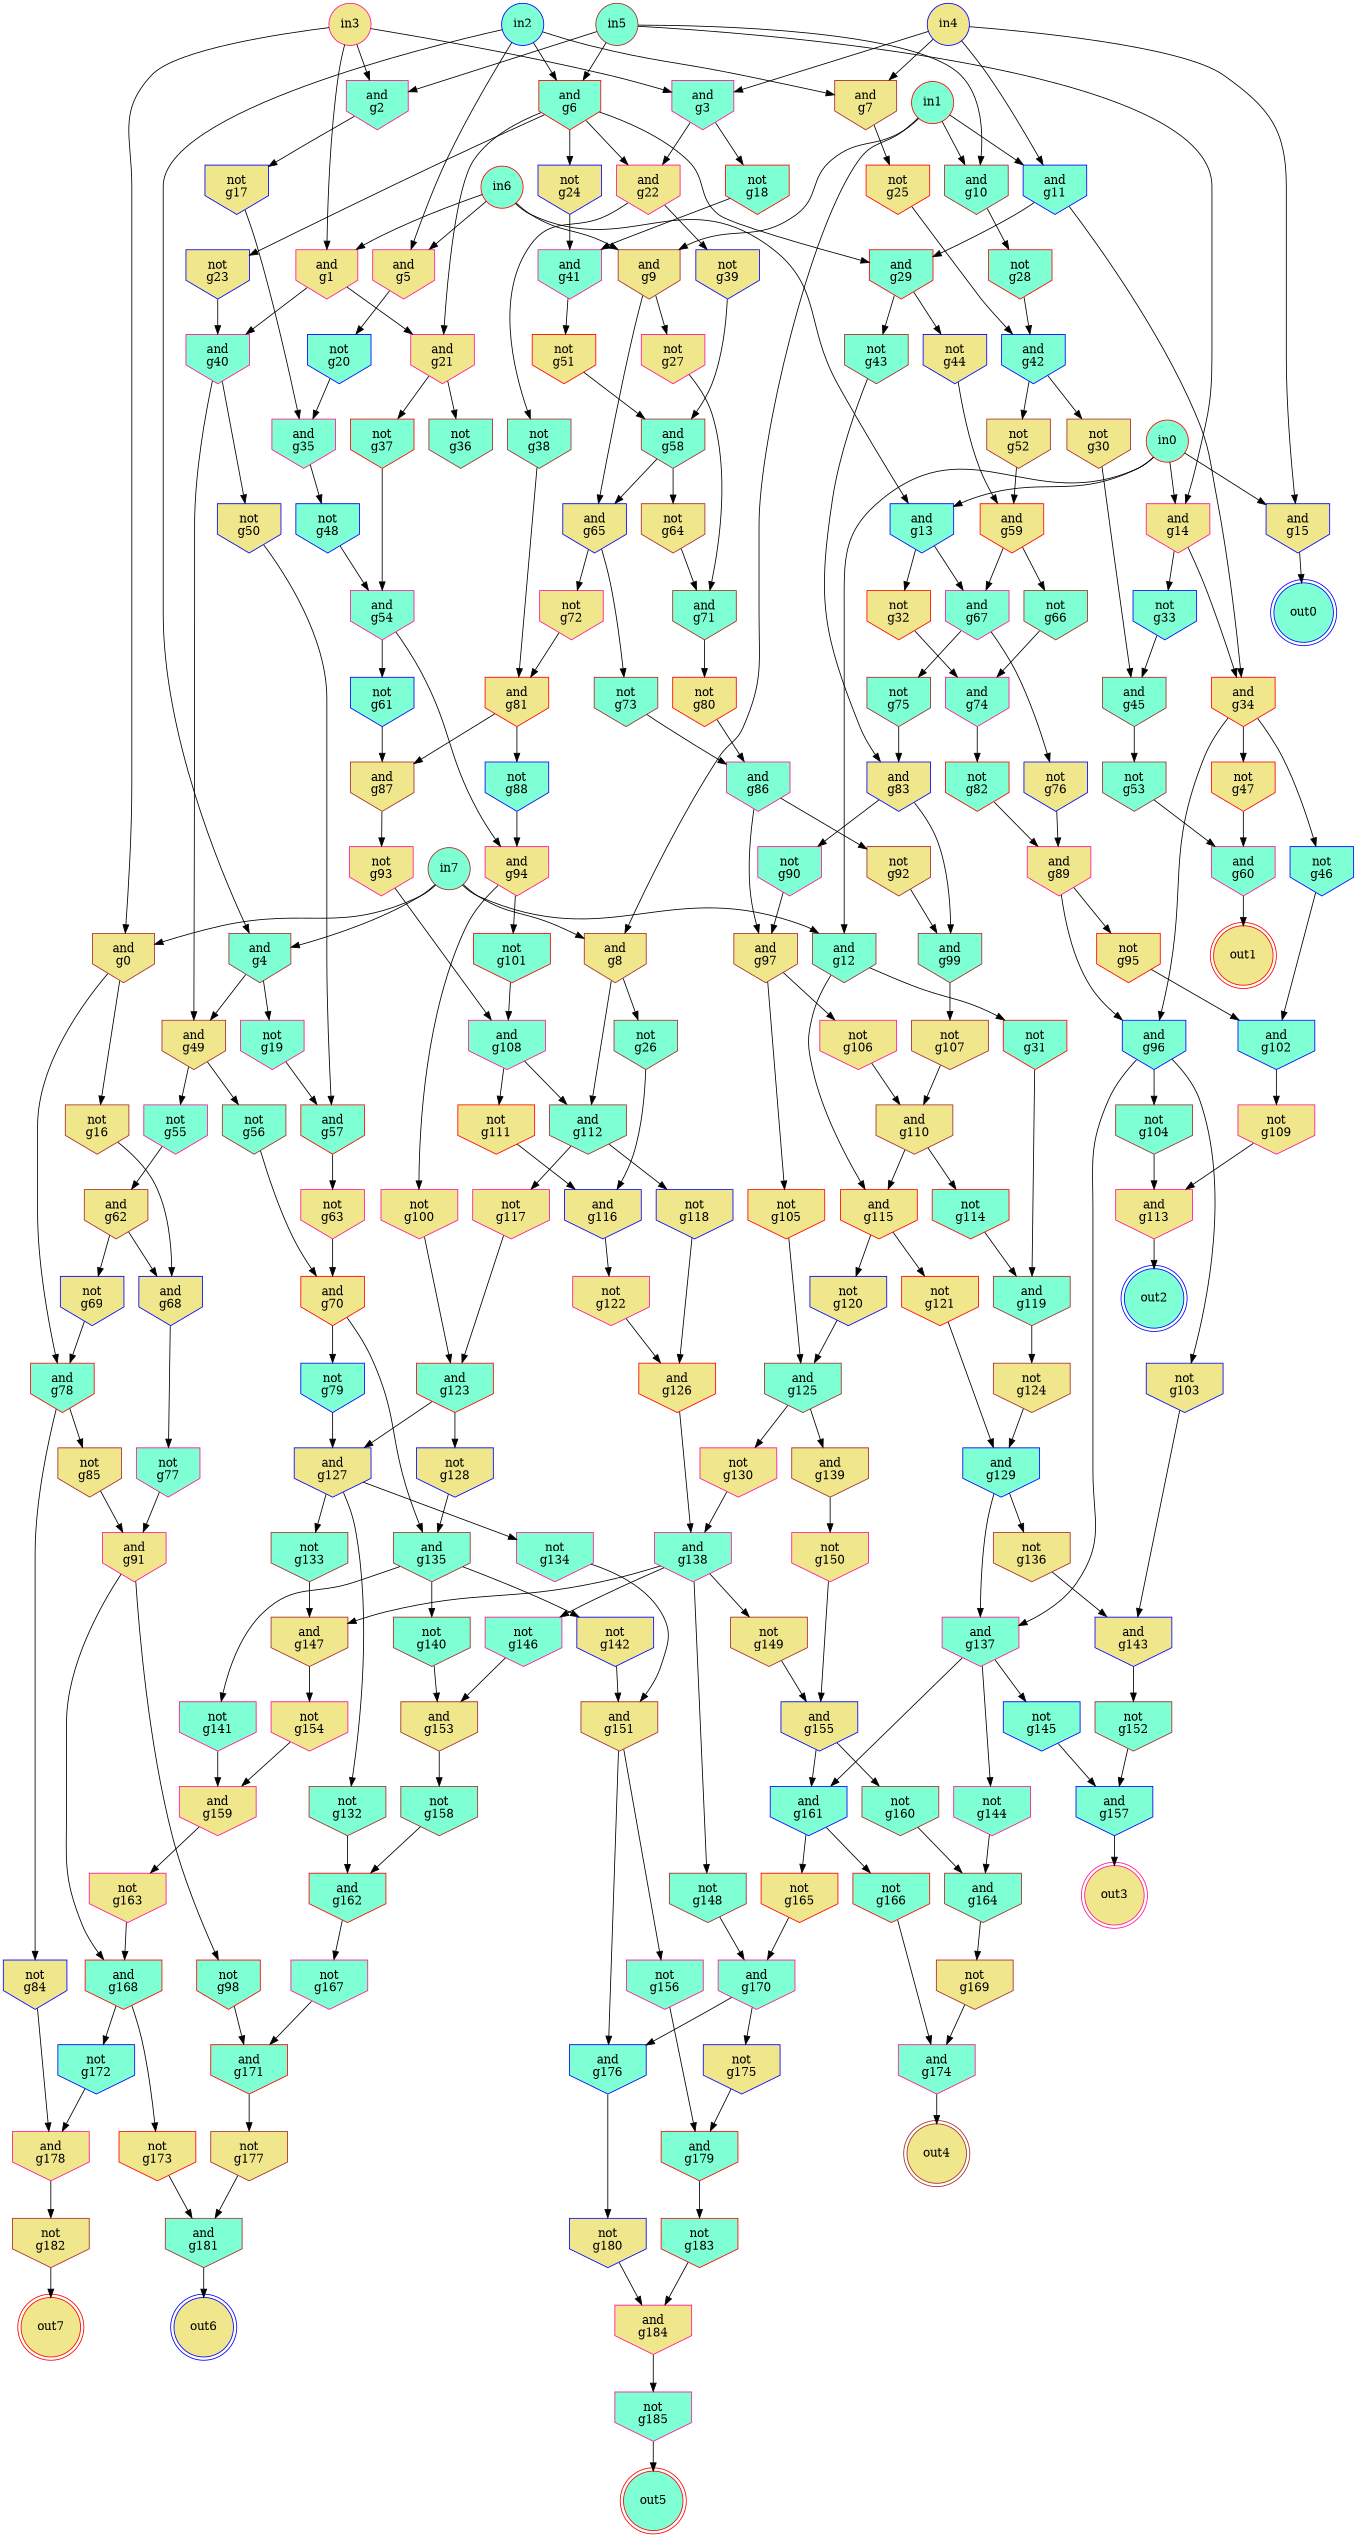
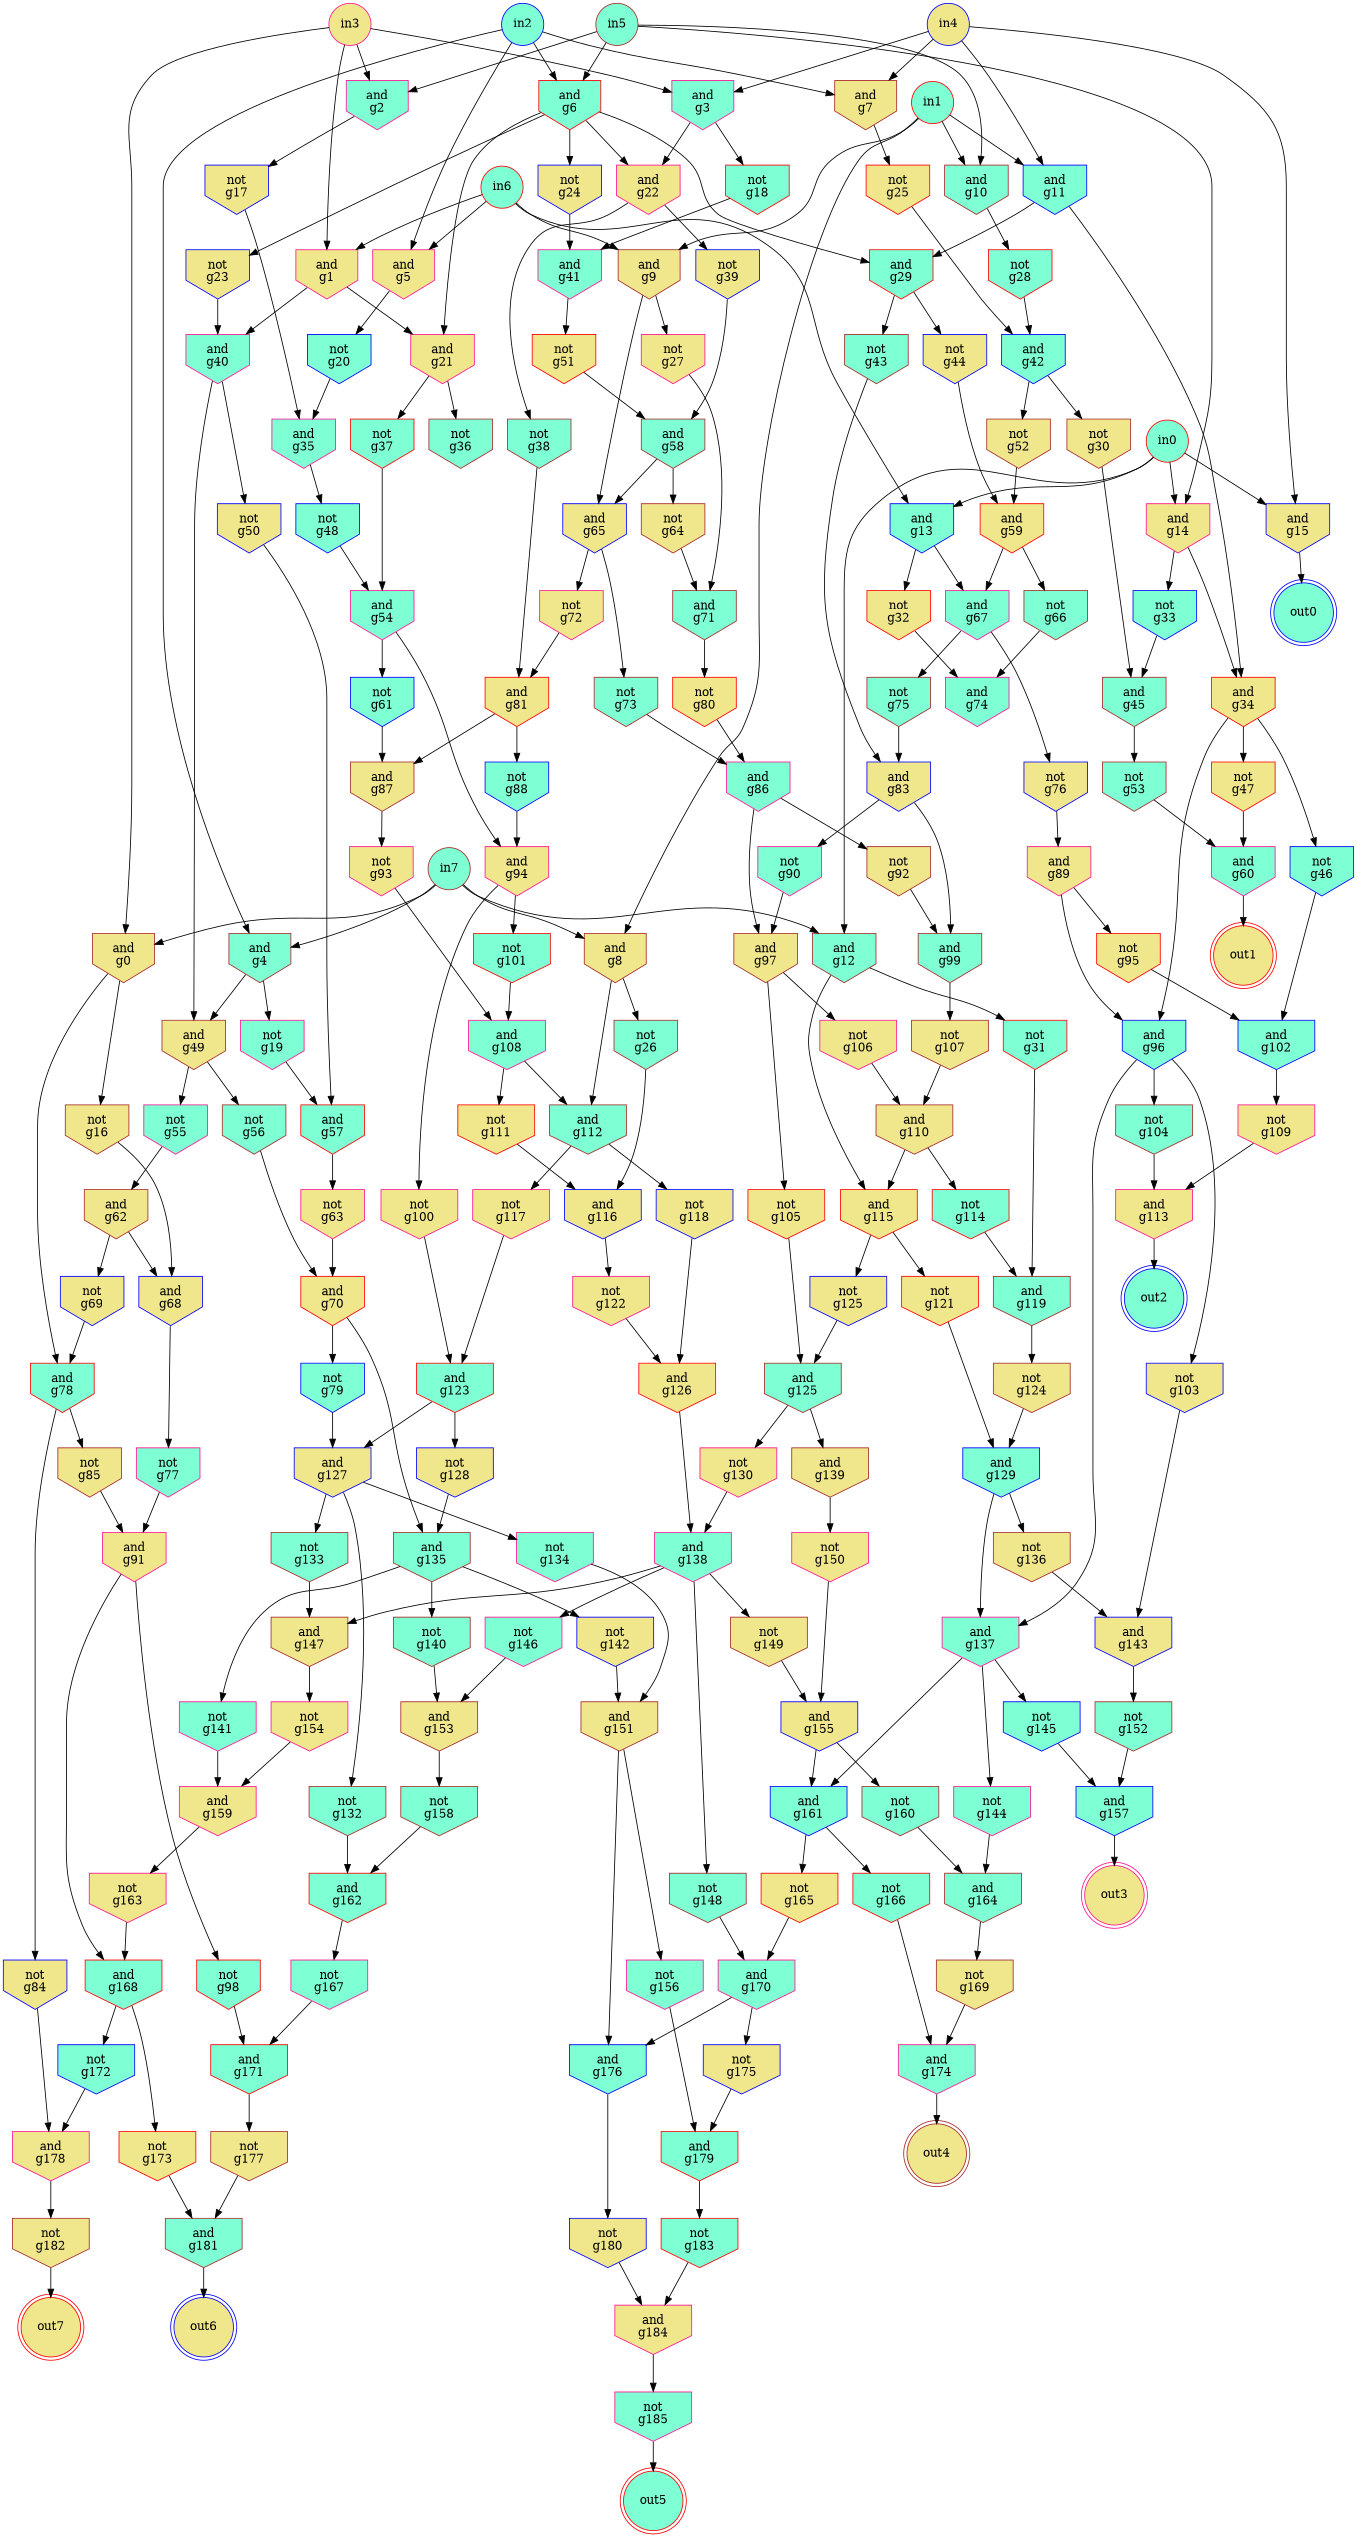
(977, 784) -> none
(848, 1298) -> (848, 1298)
